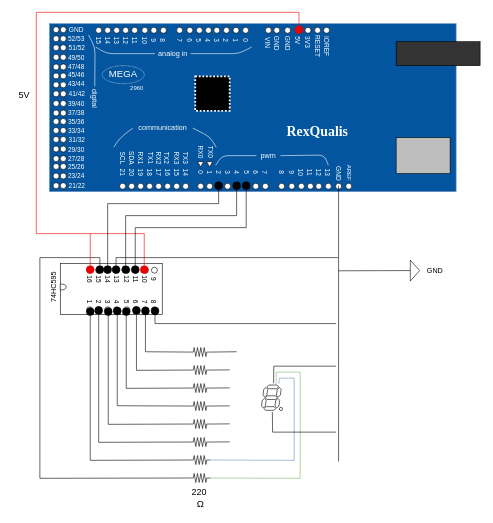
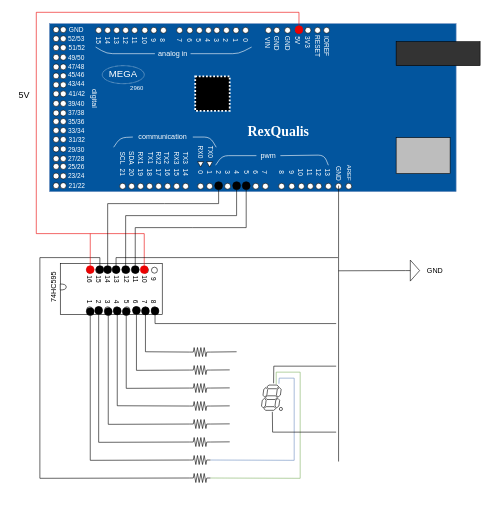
(95, 61) -> none
(163, 128) -> (163, 137)
(318, 131) -> (279, 131)
(201, 498) -> none
